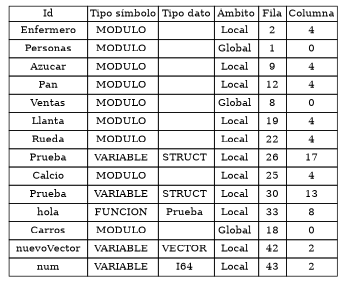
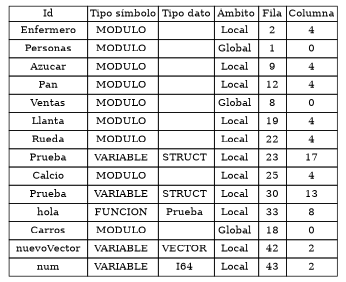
(273, 158) -> (273, 158)
